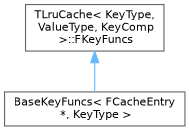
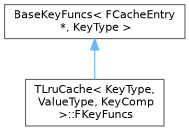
(95, 77) -> (95, 65)
